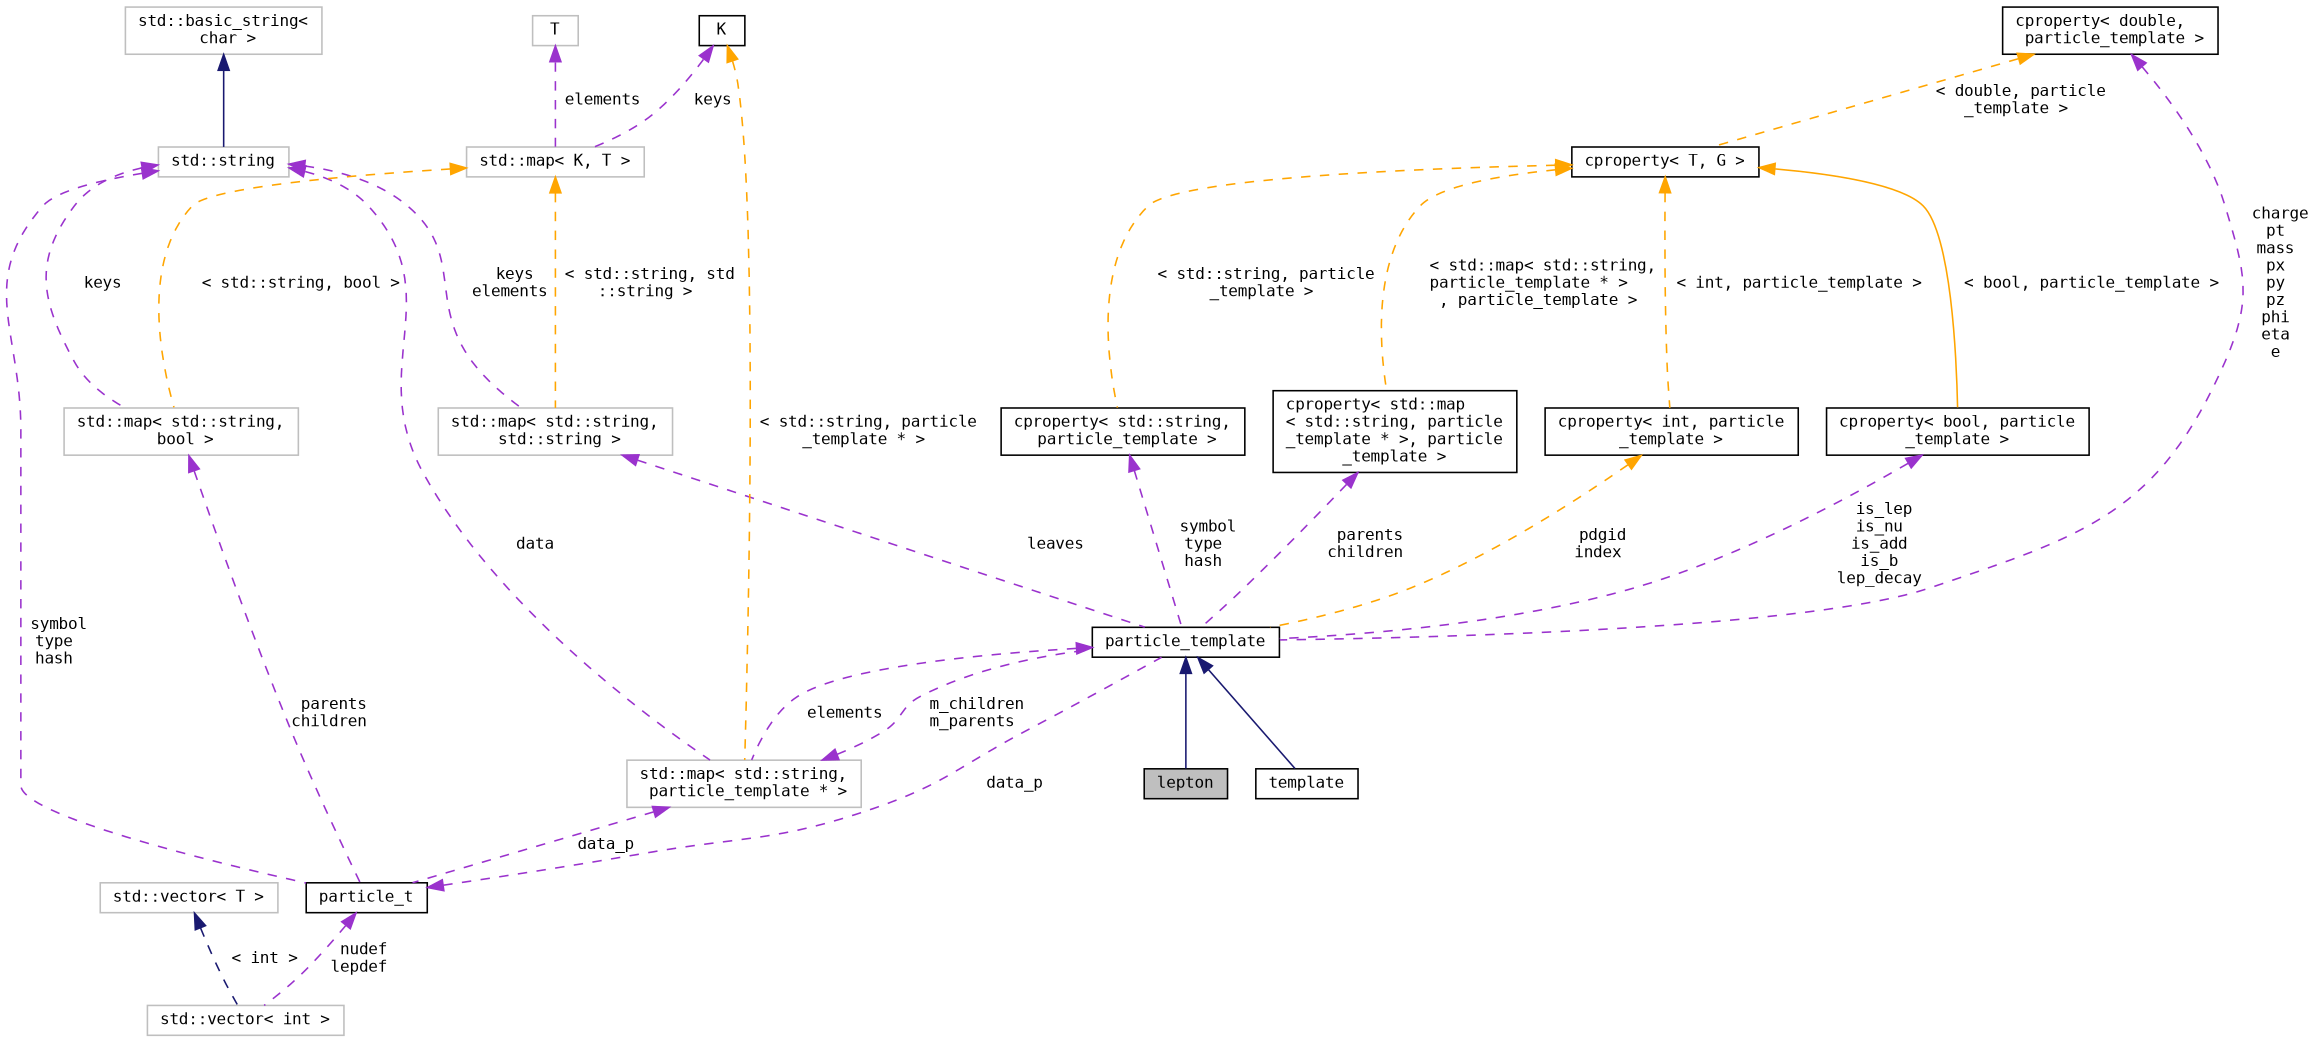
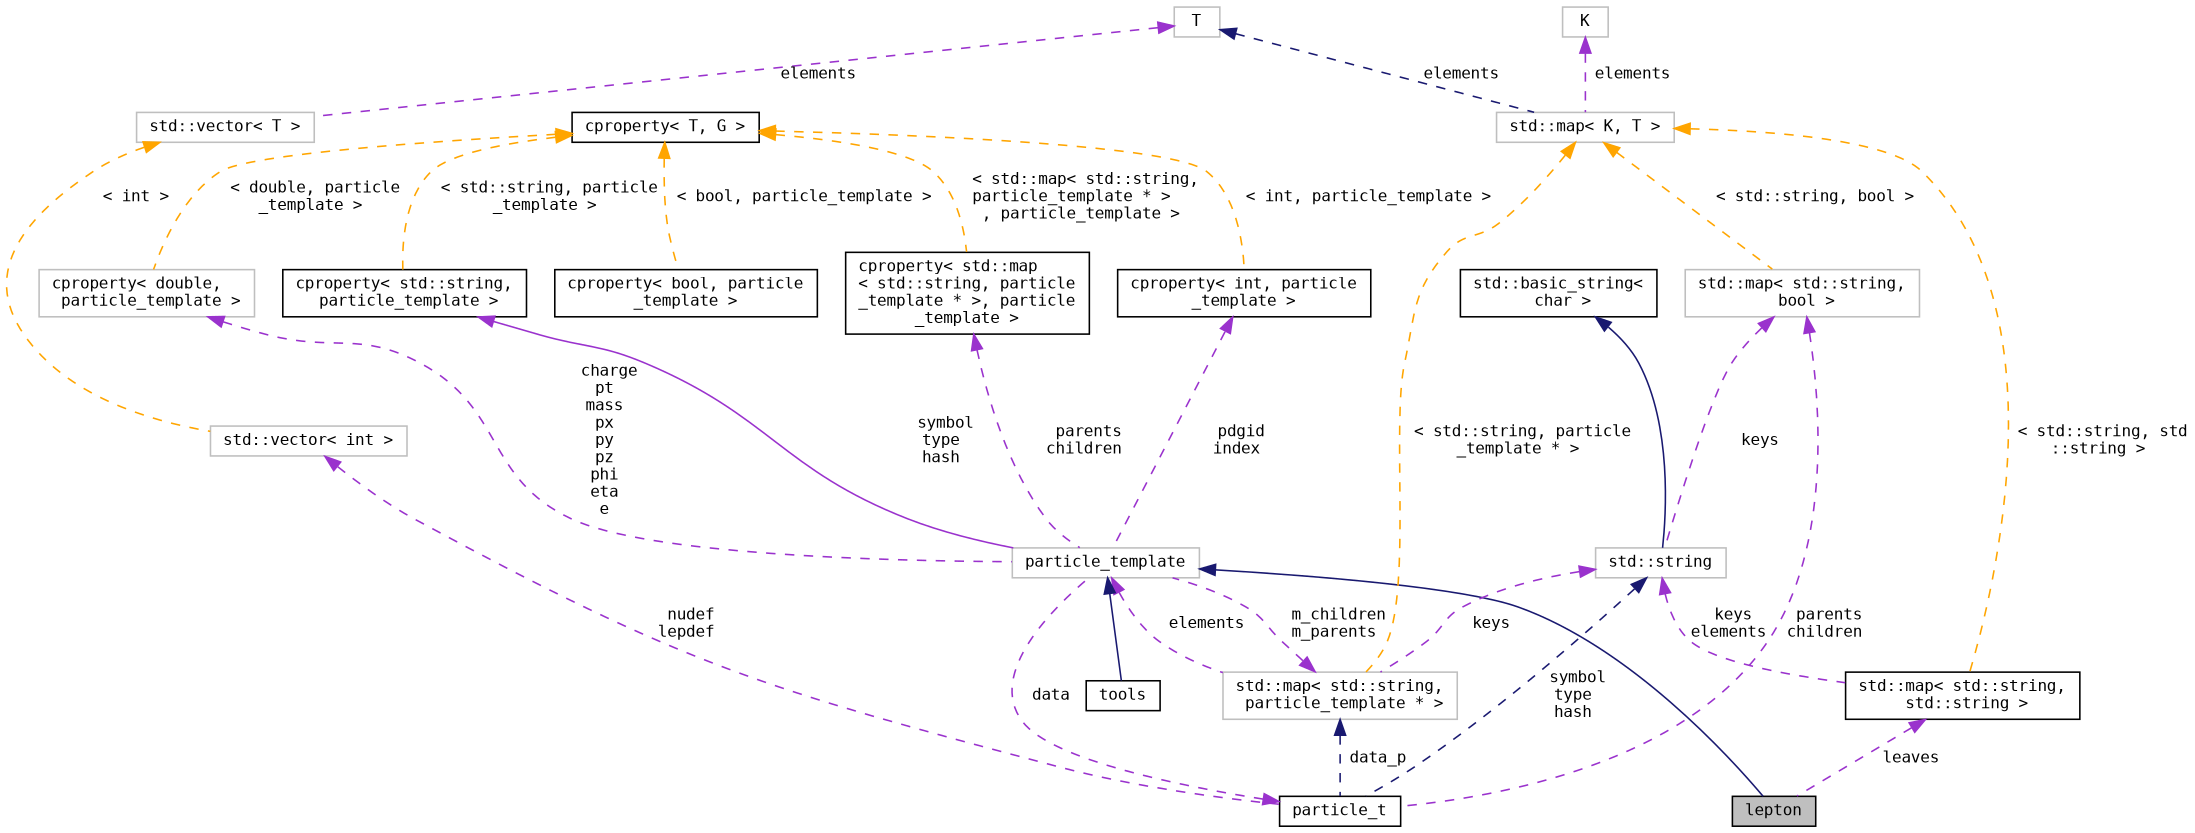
(224, 31) -> (1559, 293)
(722, 31) -> (1585, 22)
(2110, 31) -> (147, 293)
none -> (736, 72)
(709, 101) -> (1629, 75)
(1865, 103) -> (327, 152)
(555, 105) -> (1385, 73)
(1936, 229) -> (666, 214)
(46, 278) -> (1702, 432)
(750, 410) -> (1402, 383)
(555, 432) -> (1963, 696)
(891, 544) -> (1854, 762)
(531, 545) -> (1487, 624)
(1158, 549) -> (757, 428)
(1458, 567) -> (1169, 440)
(21, 590) -> (1506, 699)
(1606, 595) -> none
(1186, 642) -> (1106, 563)
(1011, 784) -> (1047, 696)
(1307, 784) -> (1123, 696)
(533, 847) -> (1340, 766)
(218, 967) -> (14, 316)
(308, 968) -> (789, 690)
